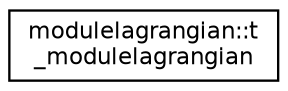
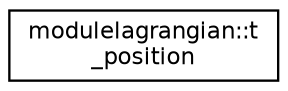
(144, 46) -> (144, 46)
